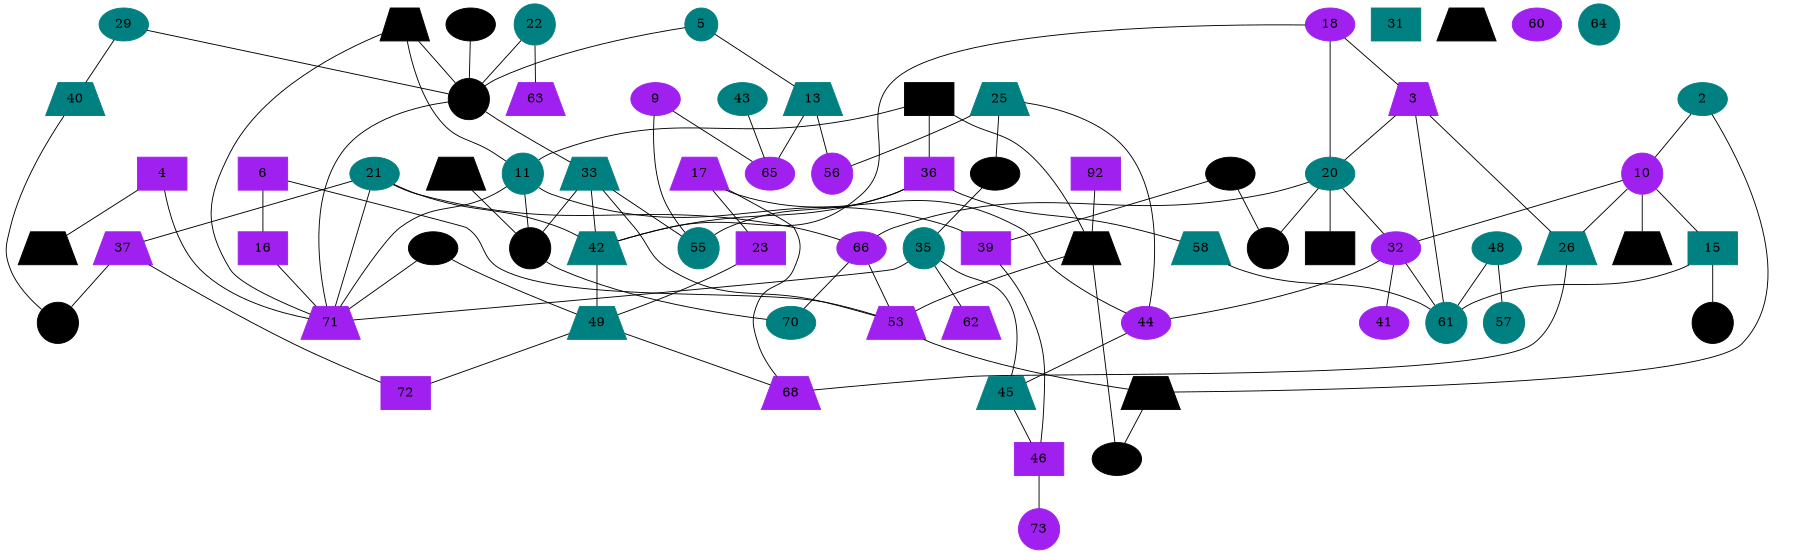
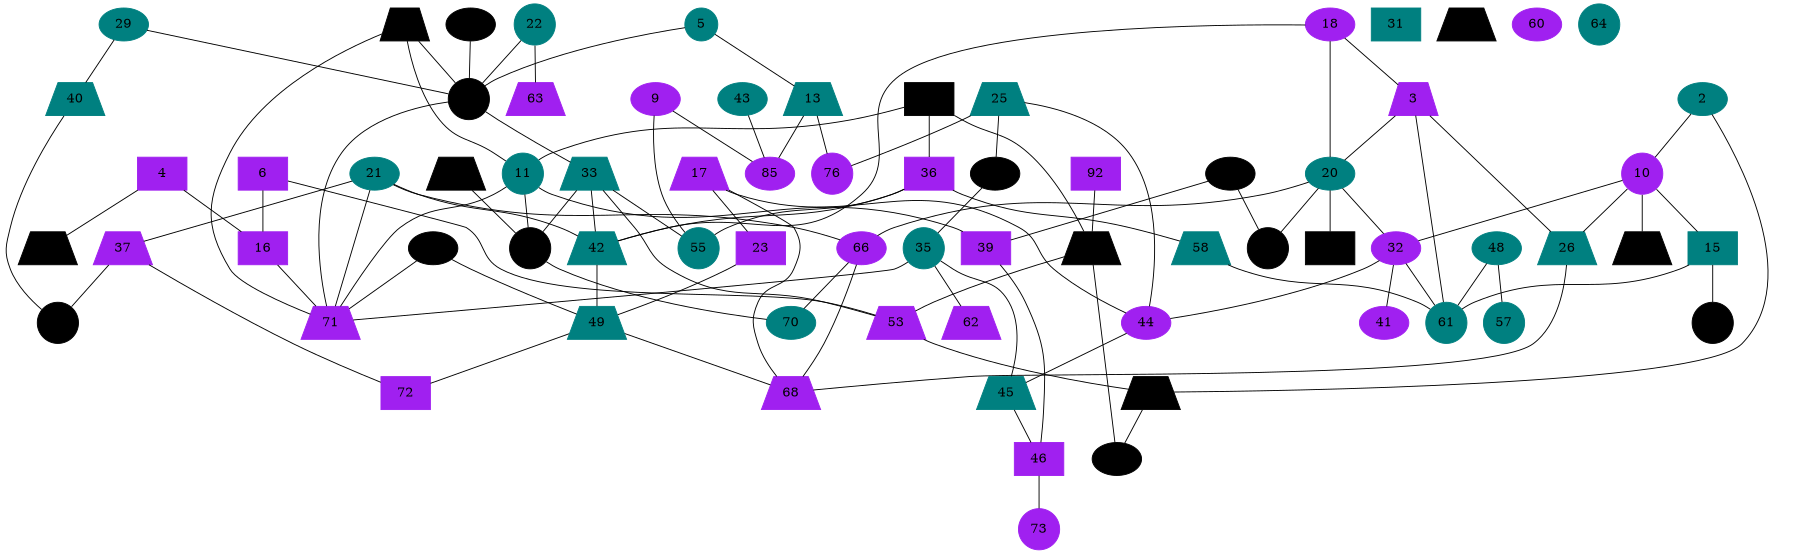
(770, 174) -> (770, 174)
(832, 174) -> (832, 174)
(213, 280) -> (217, 214)
(879, 285) -> (834, 323)
